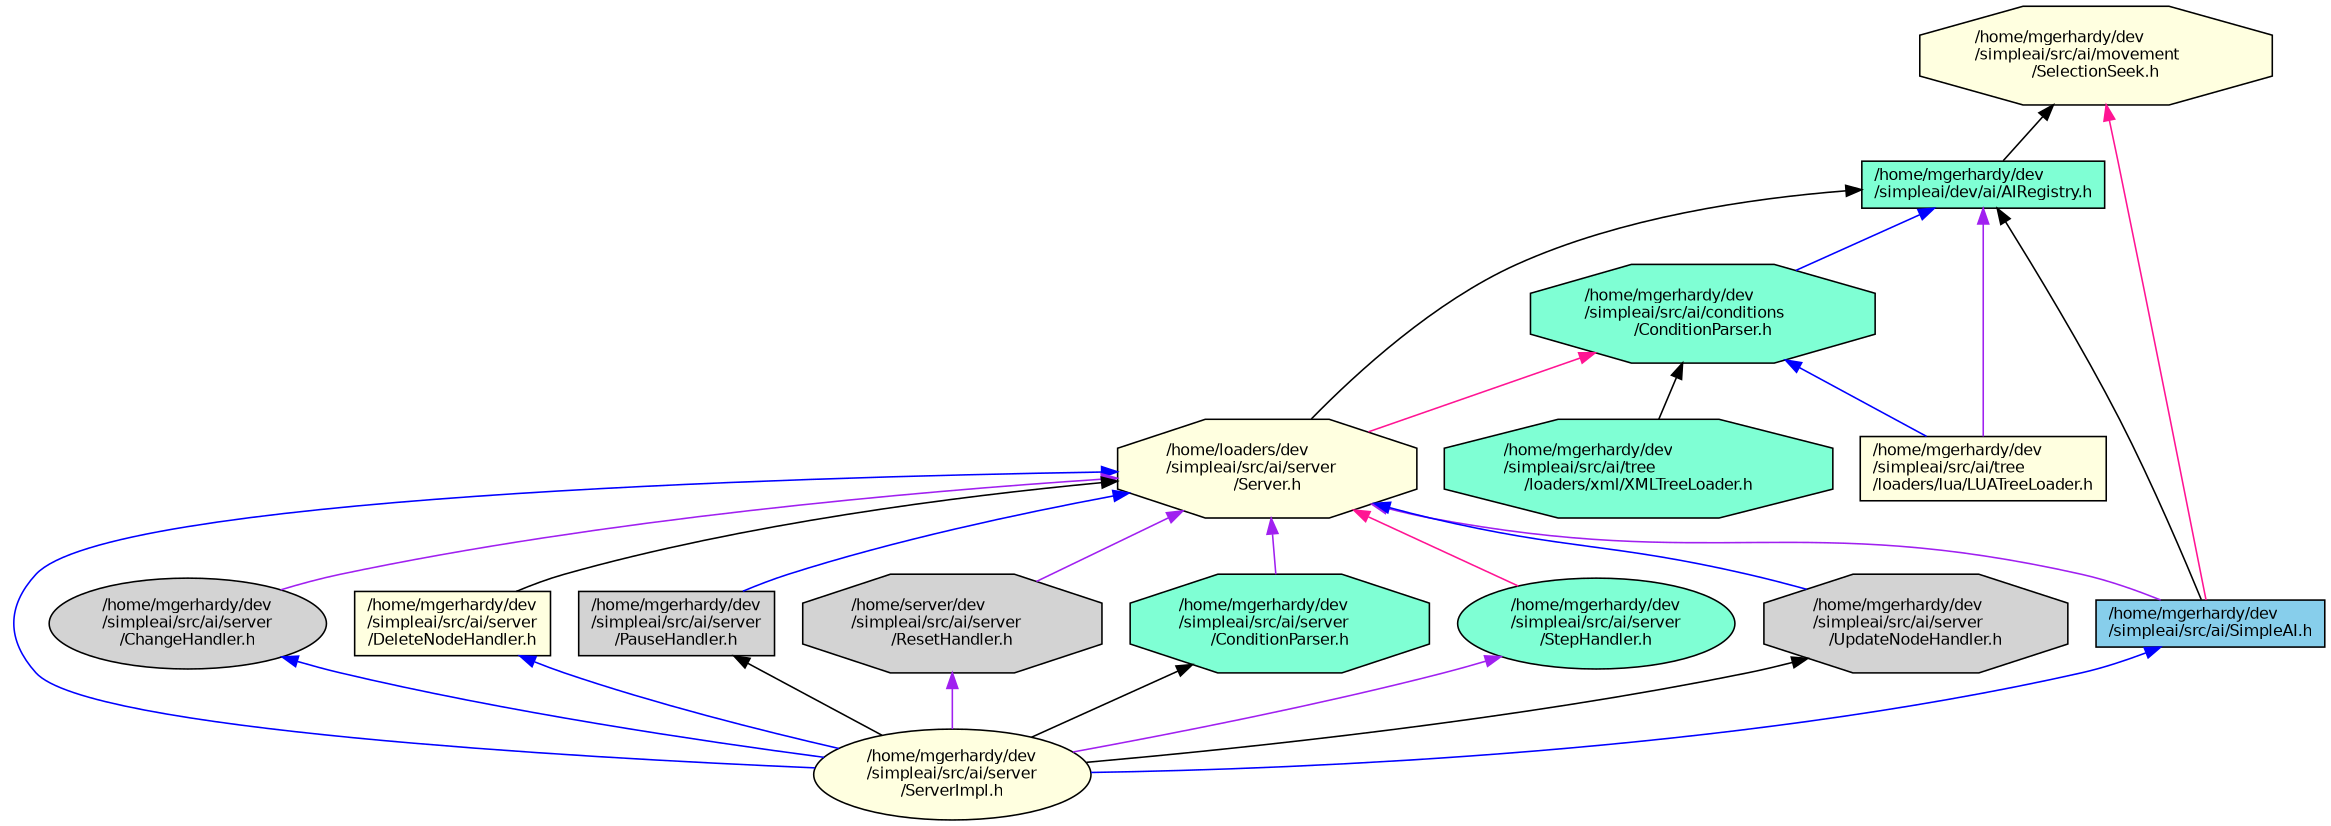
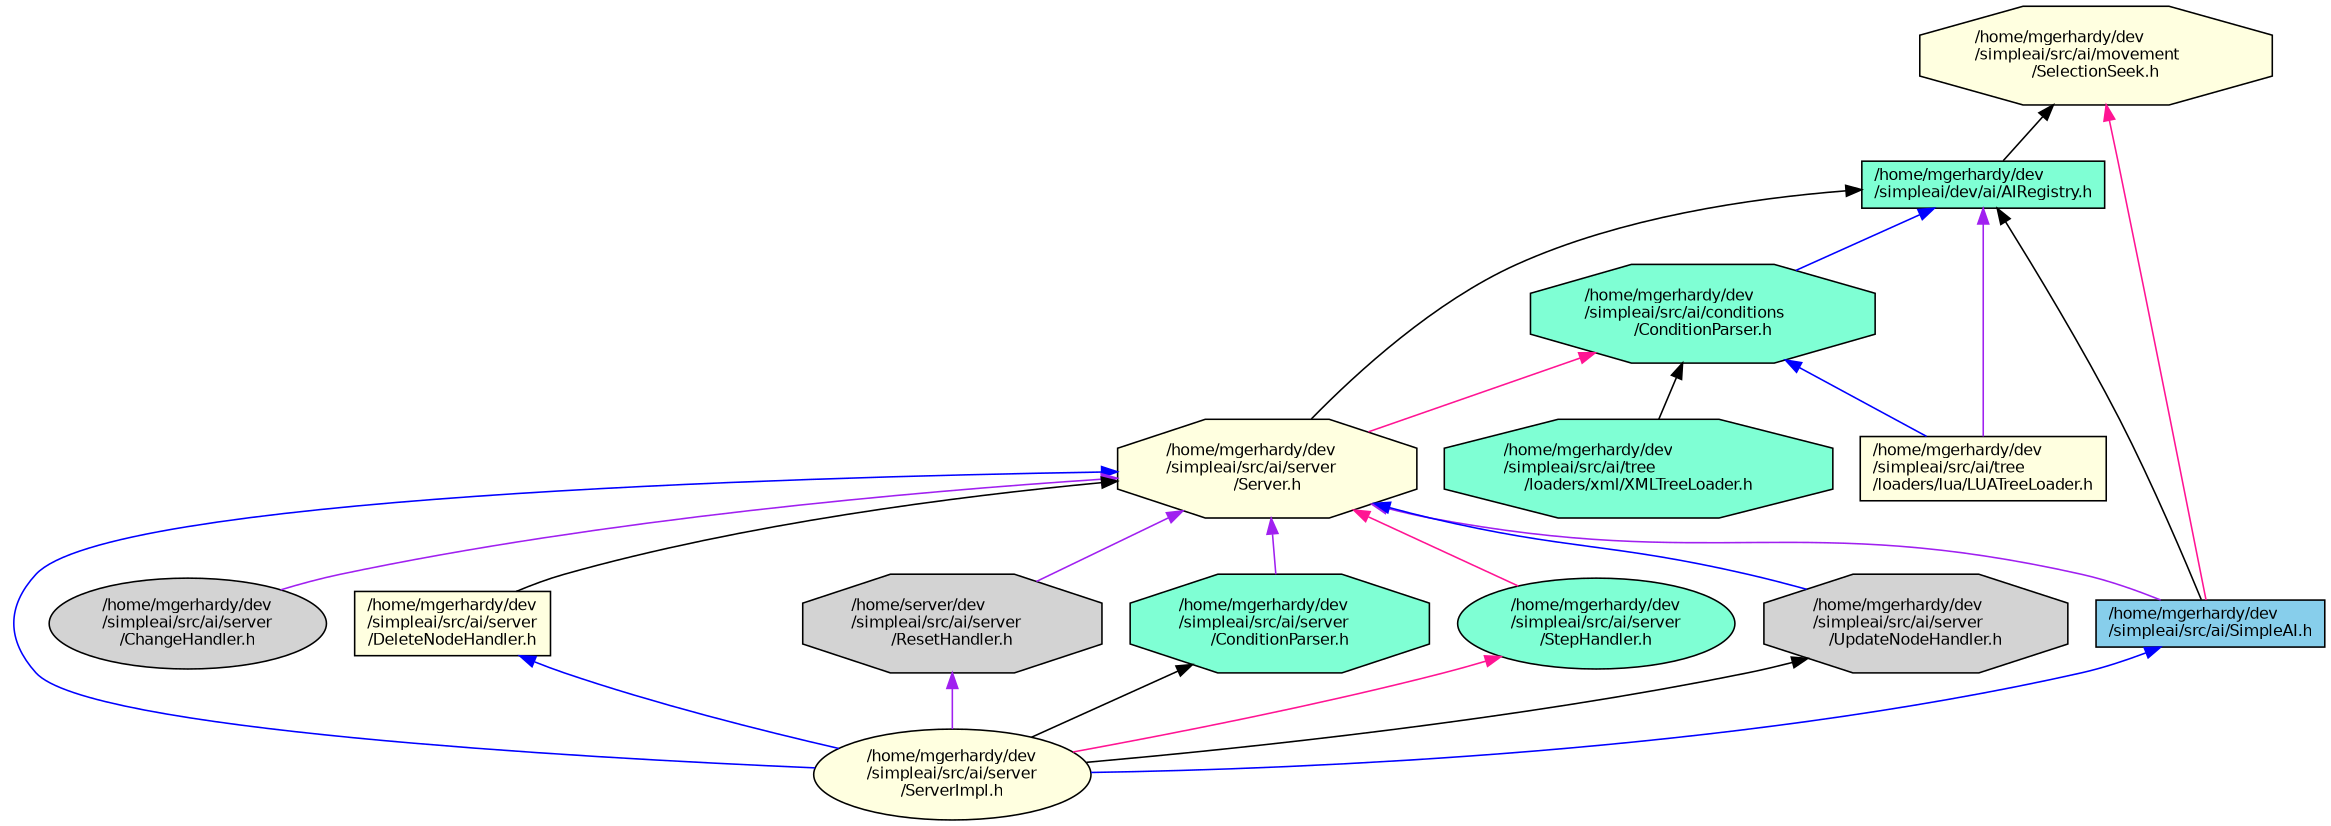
(1267, 469) -> (1267, 469)
(677, 624) -> none
(1280, 711) -> (1280, 711)
(559, 717) -> none
